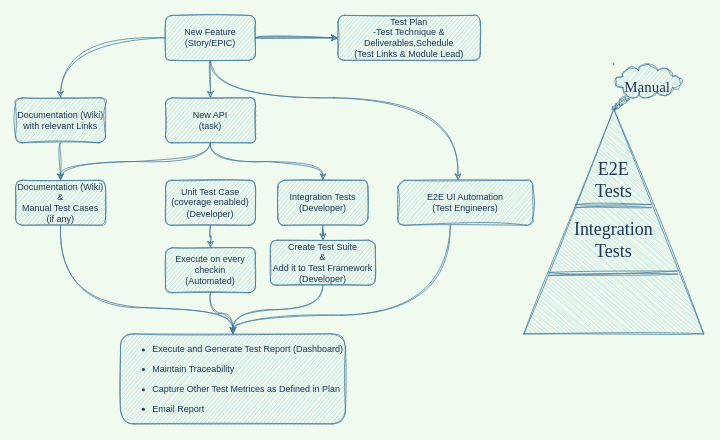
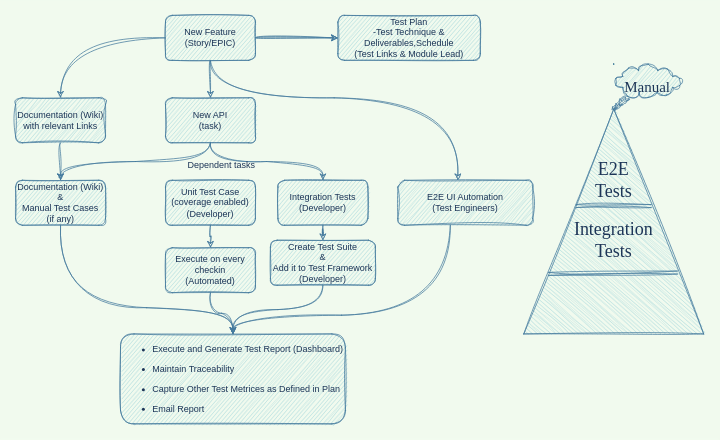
none -> (222, 165)
(231, 318) -> (229, 317)
